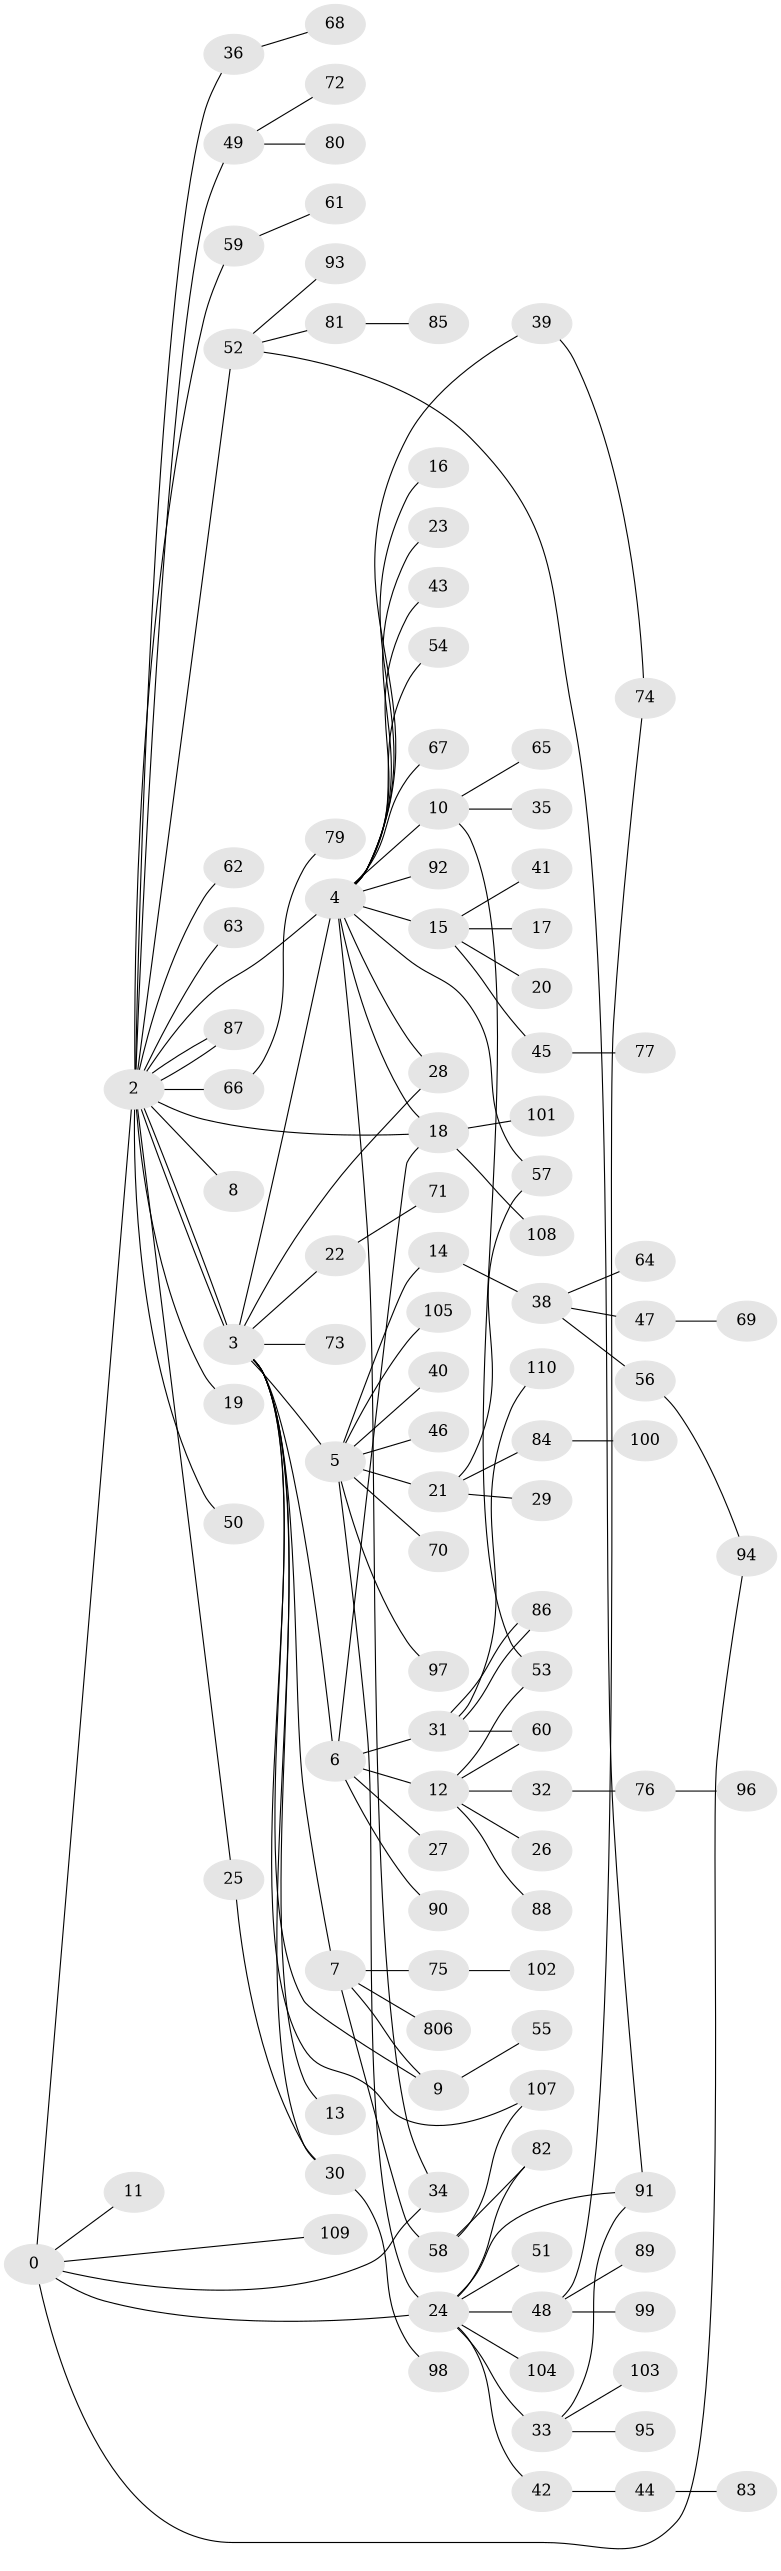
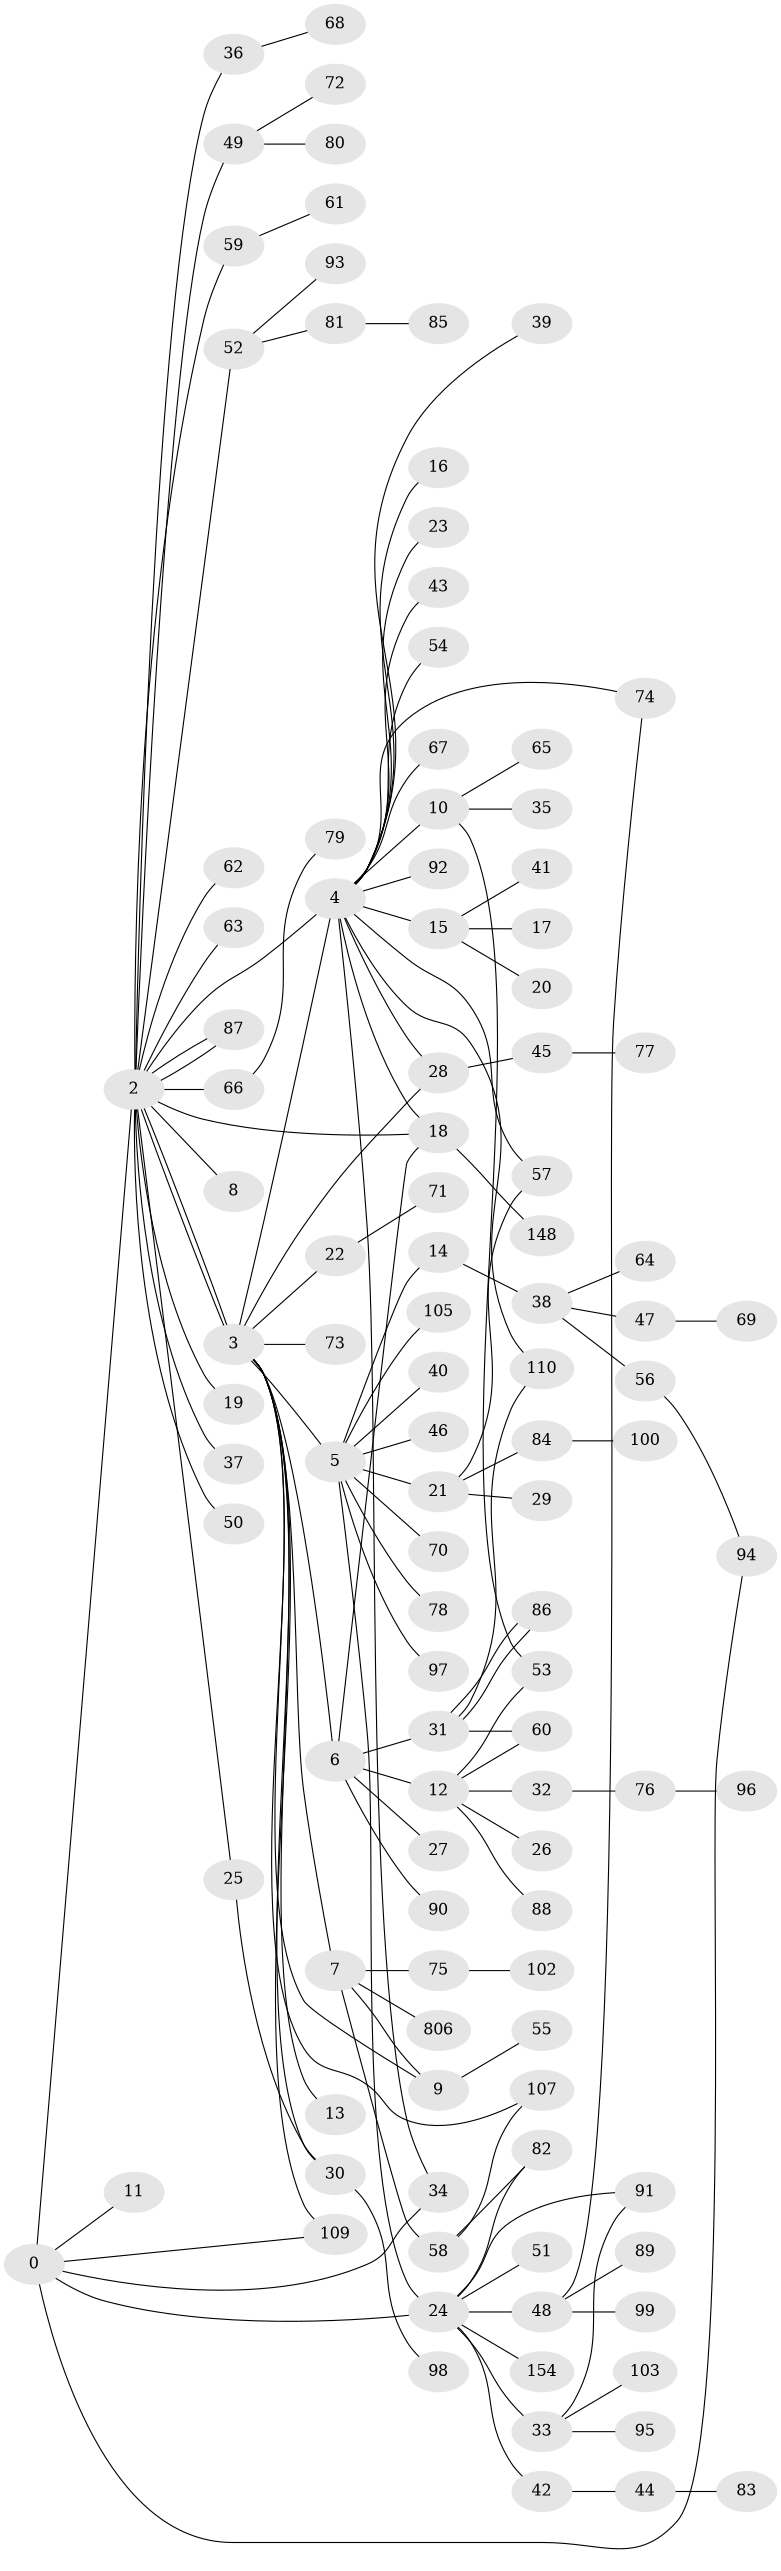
(621, 503) -> (423, 708)
(488, 989) -> (490, 1063)
none -> (473, 1049)
(542, 1116) -> none
(604, 1178) -> none
(542, 1236) -> (542, 1236)
none -> (234, 1464)
none -> (439, 1612)
none -> (283, 1790)
(542, 2372) -> (542, 2372)
